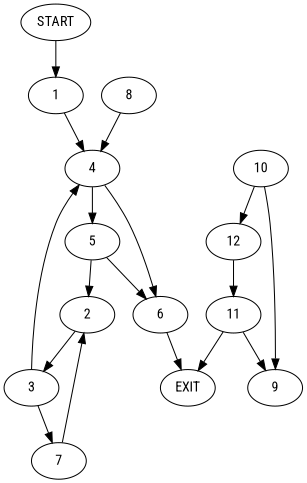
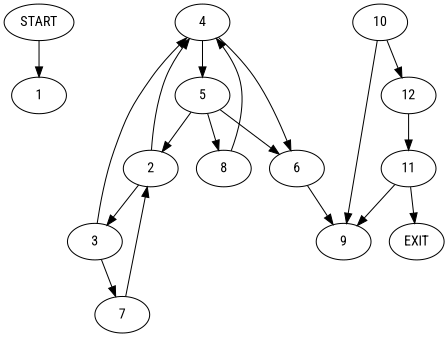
(72, 127) -> (160, 96)
none -> (212, 127)
(172, 346) -> (317, 201)
